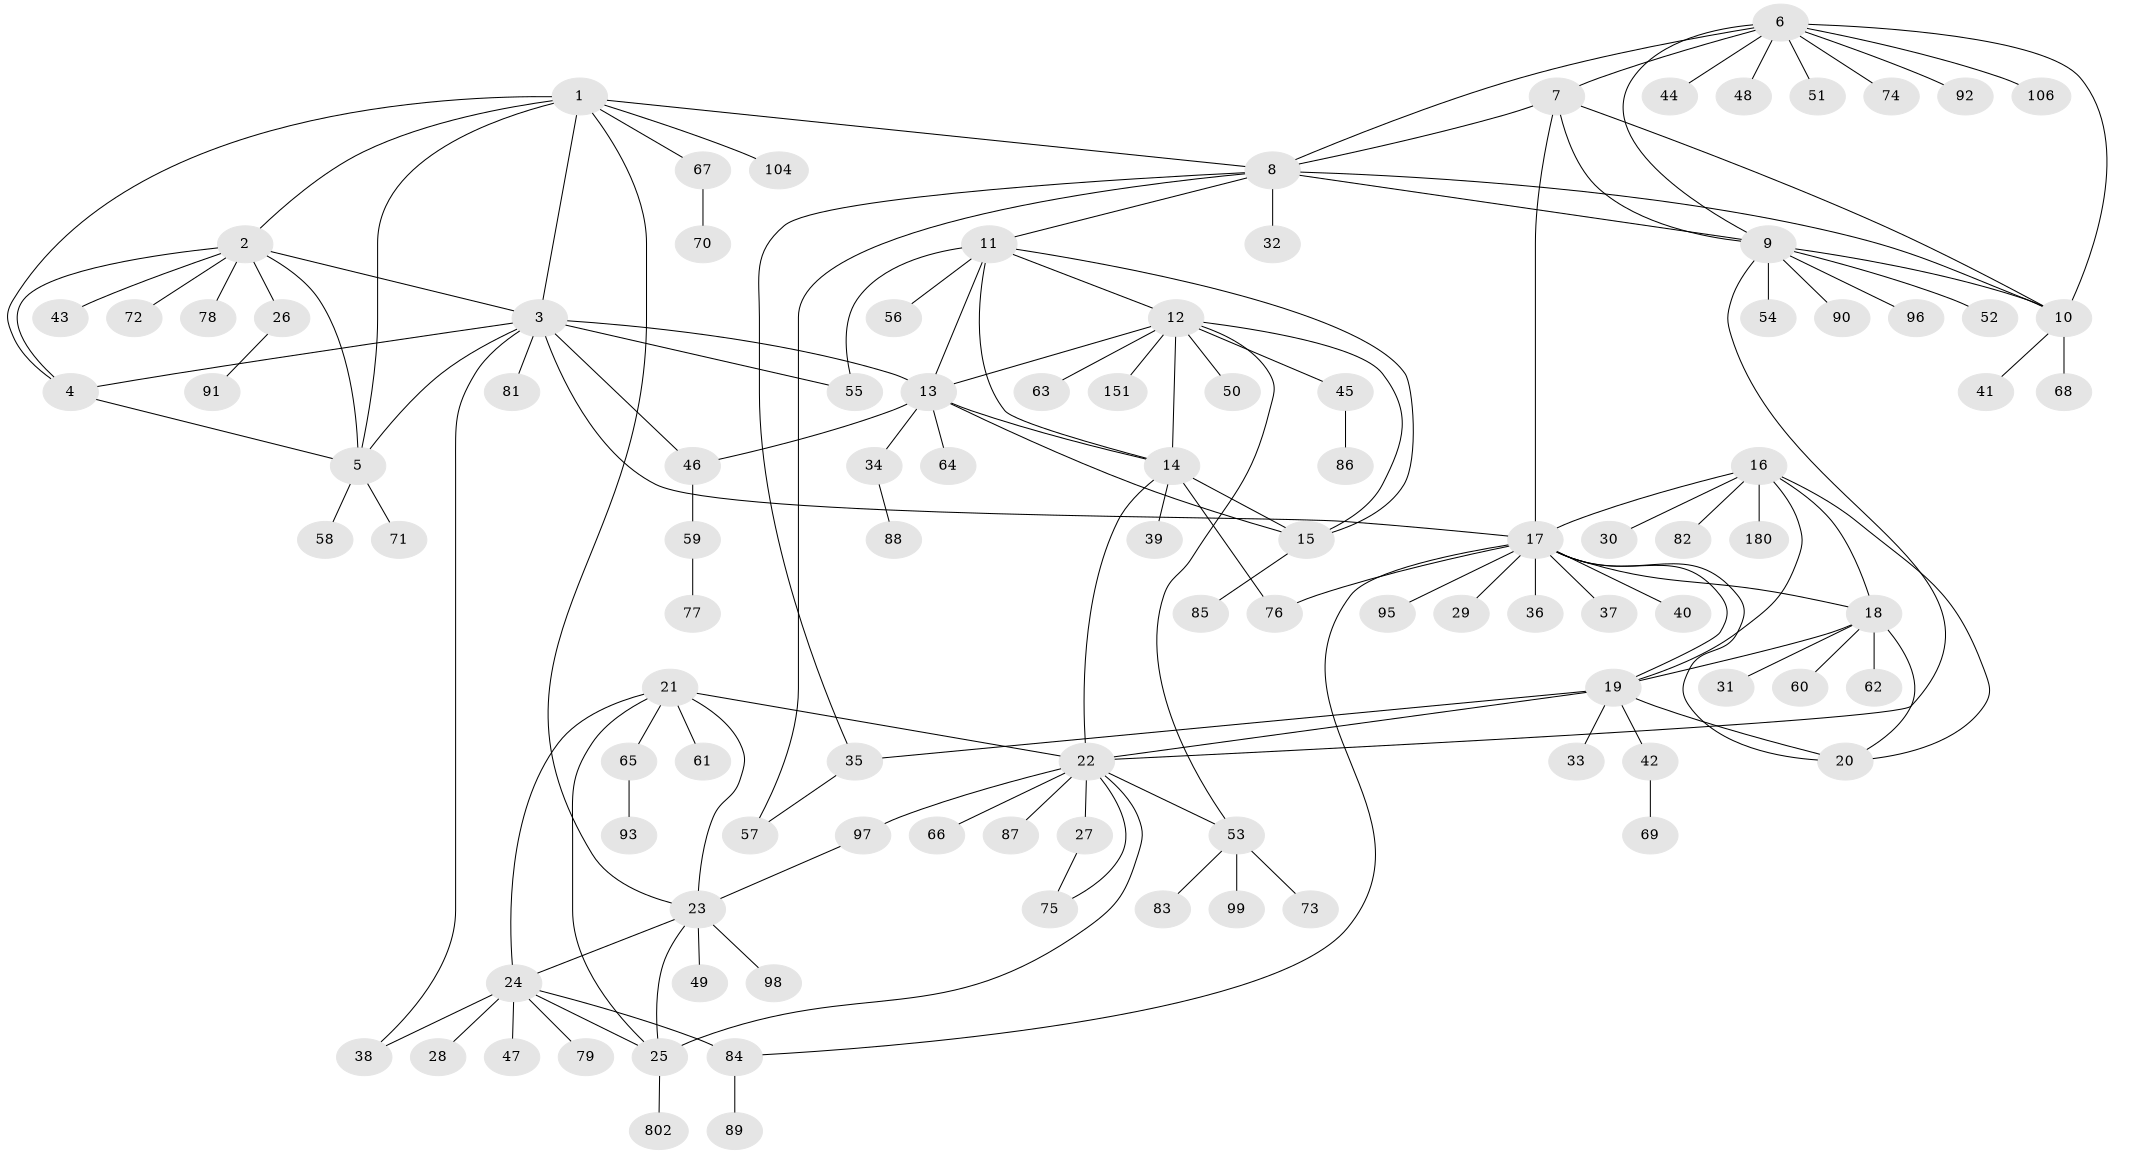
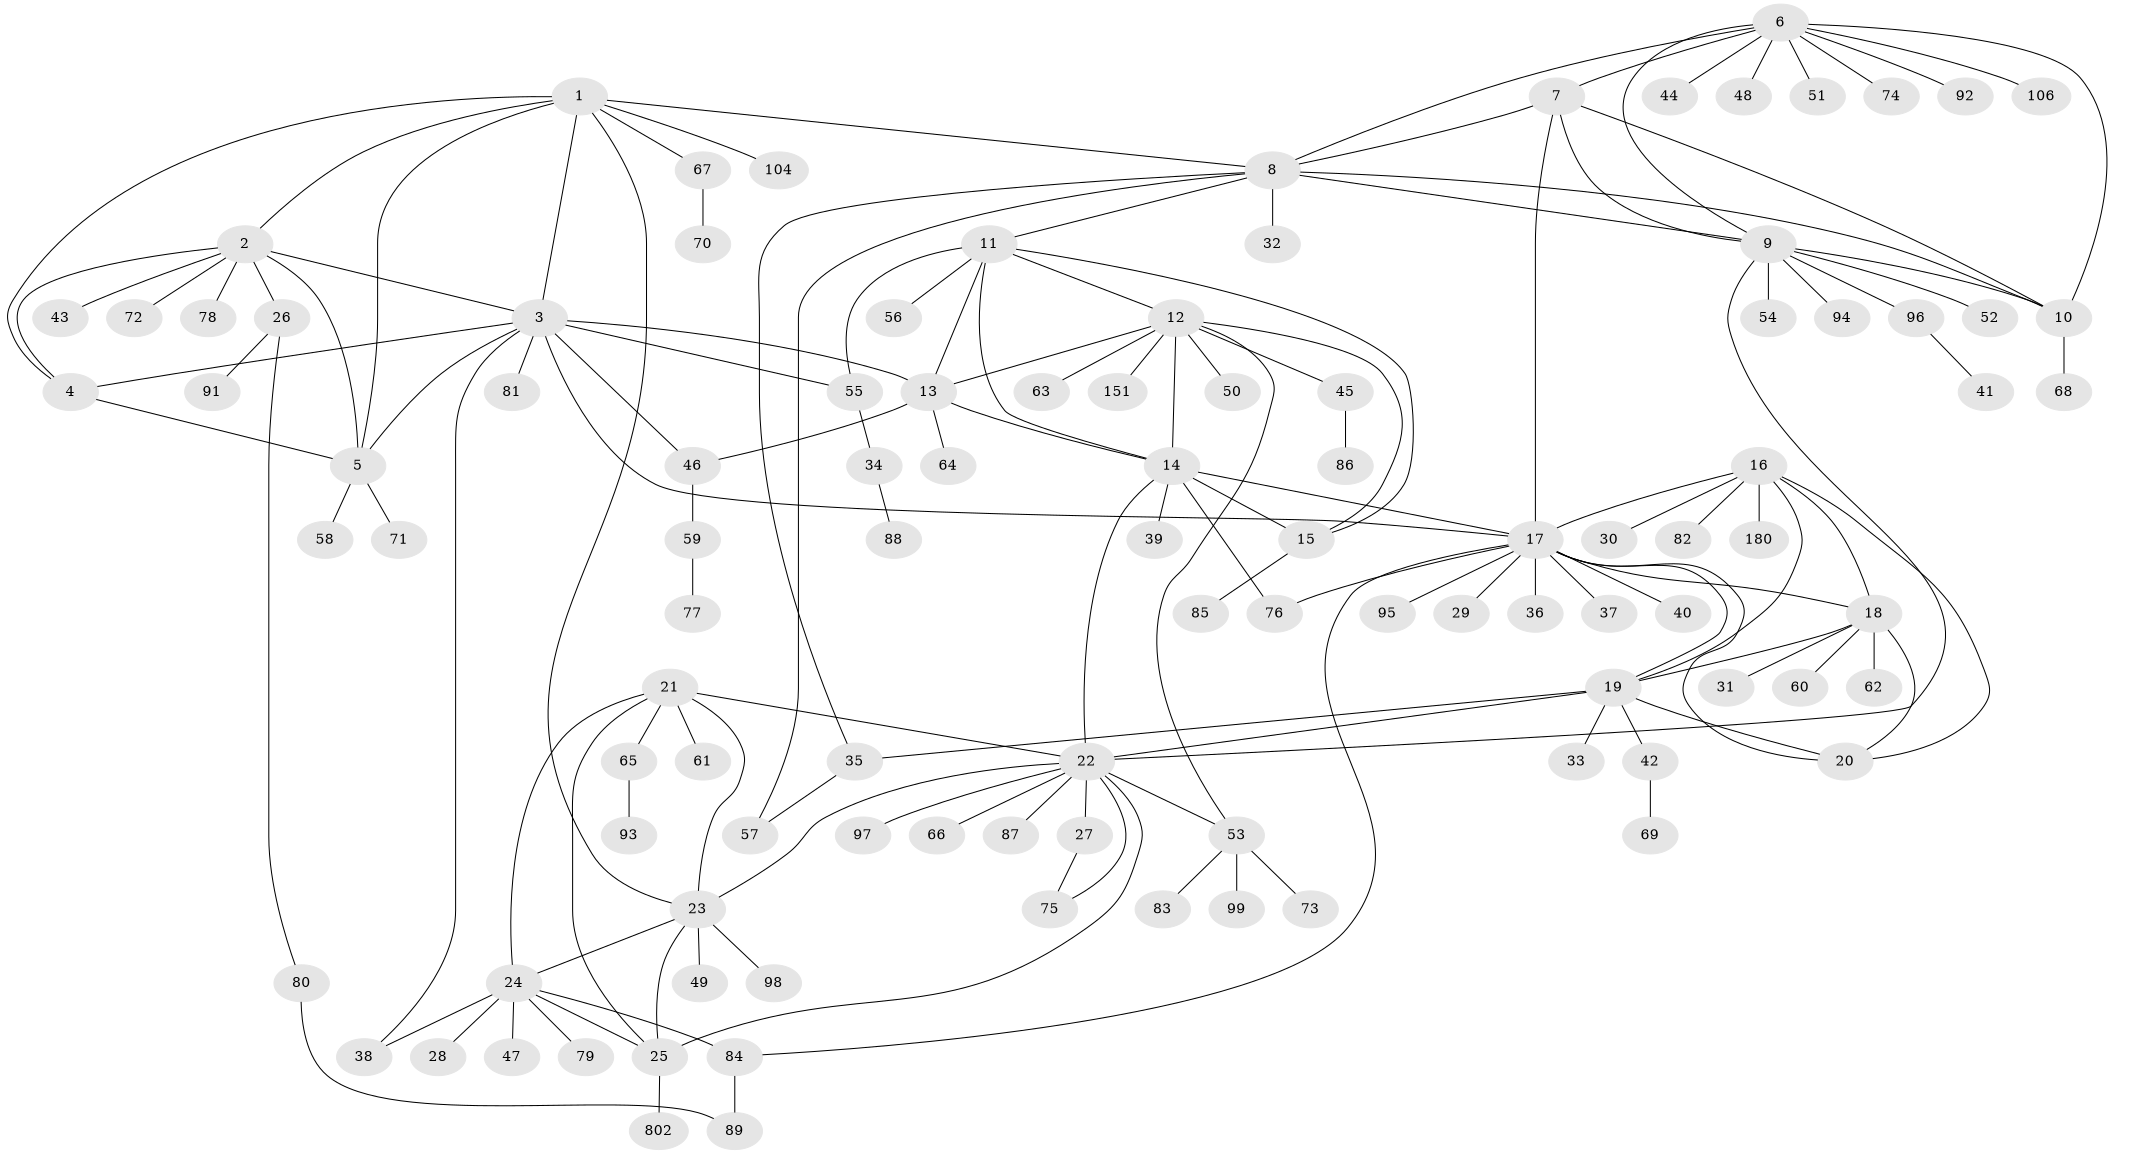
(1842, 318) -> (1842, 318)
(2025, 355) -> (1951, 355)
(902, 429) -> (865, 429)
(1113, 476) -> none
none -> (1354, 503)
(780, 872) -> (875, 797)
none -> (302, 983)
